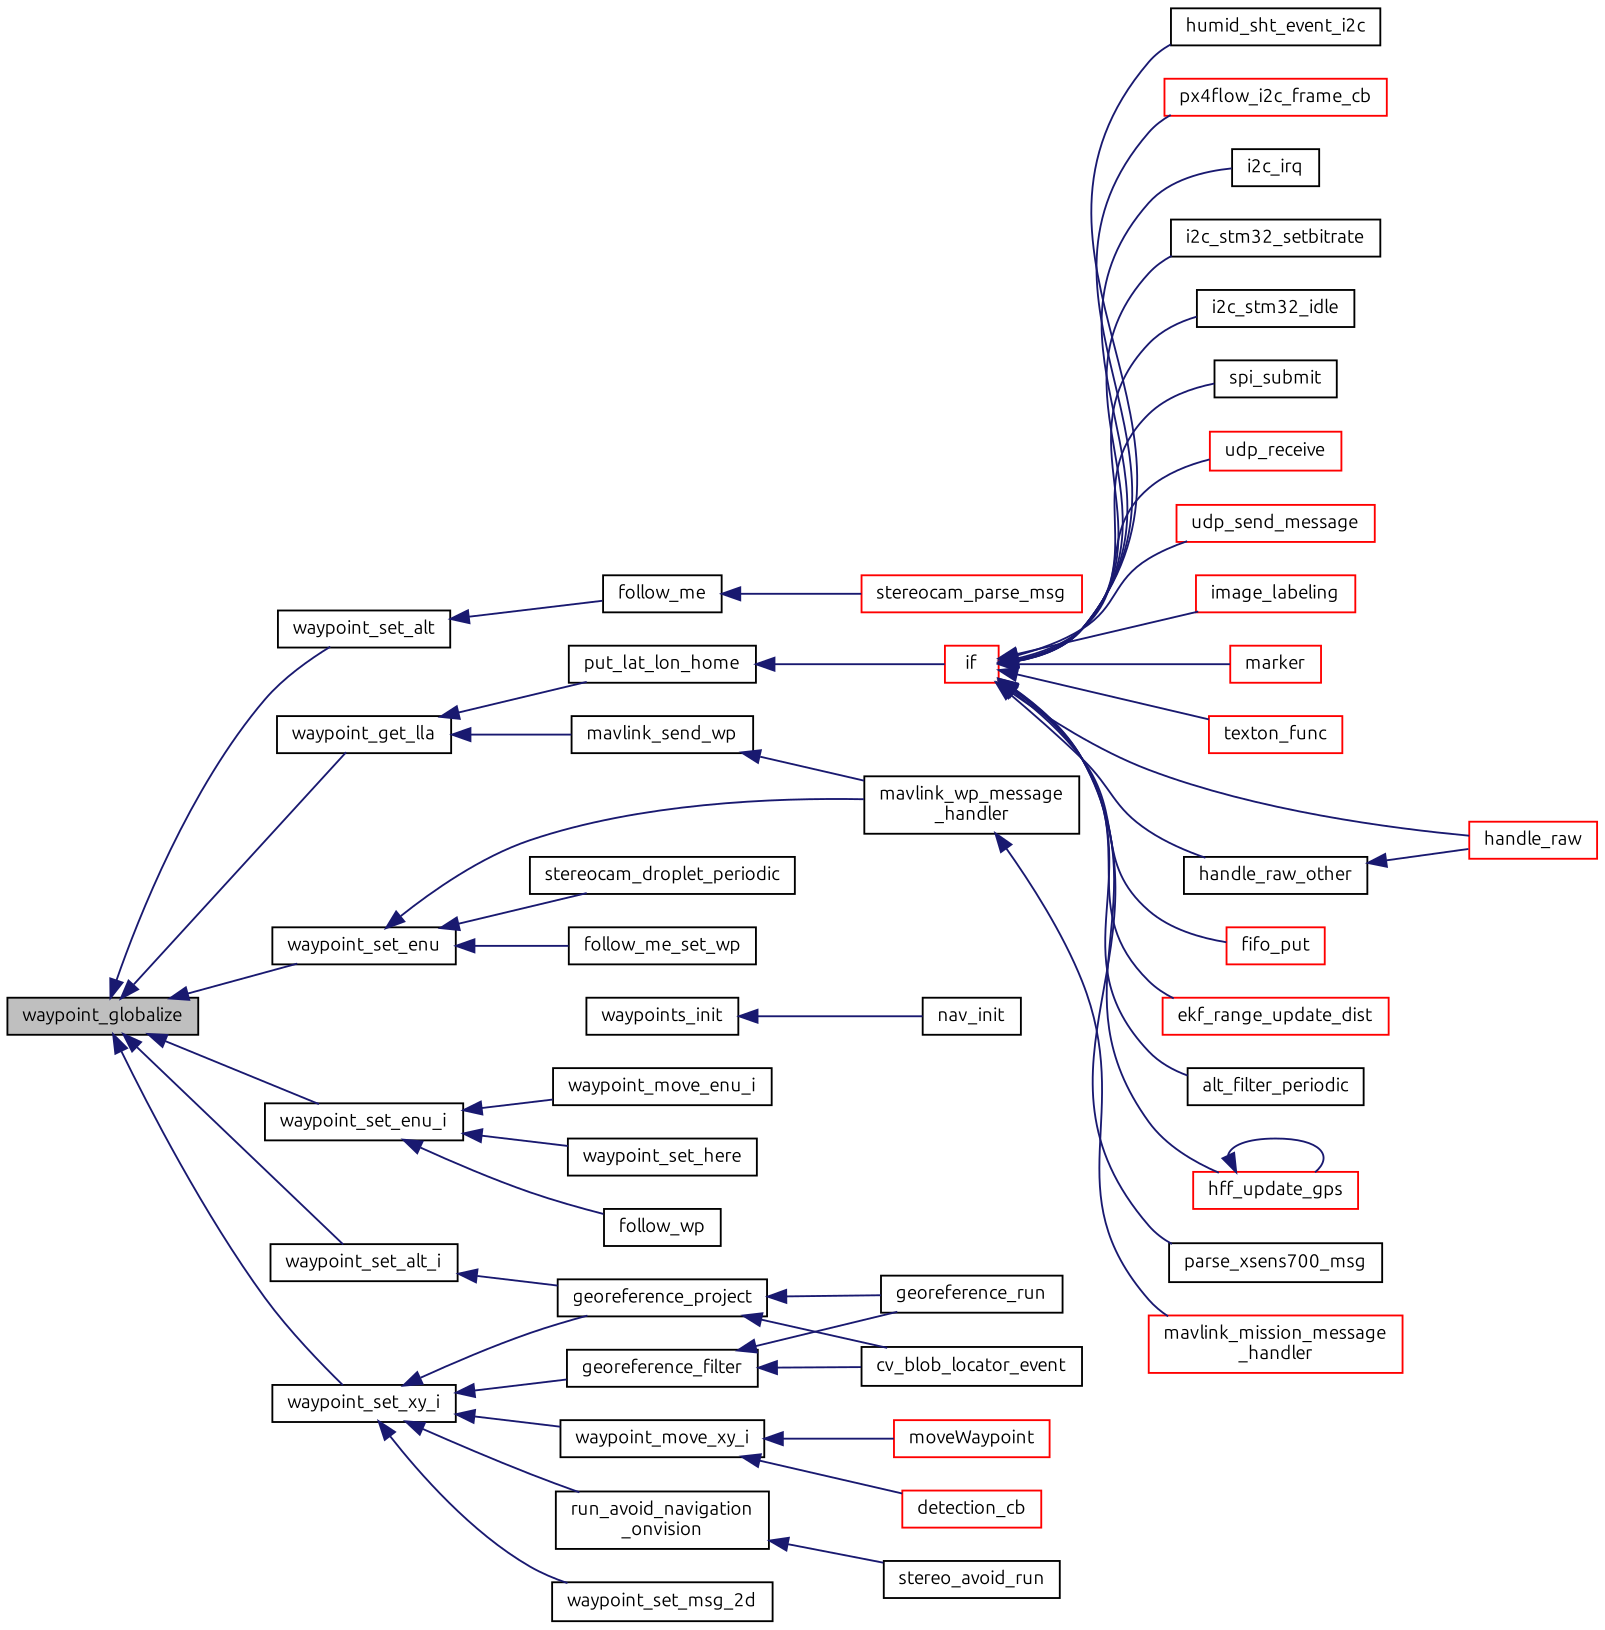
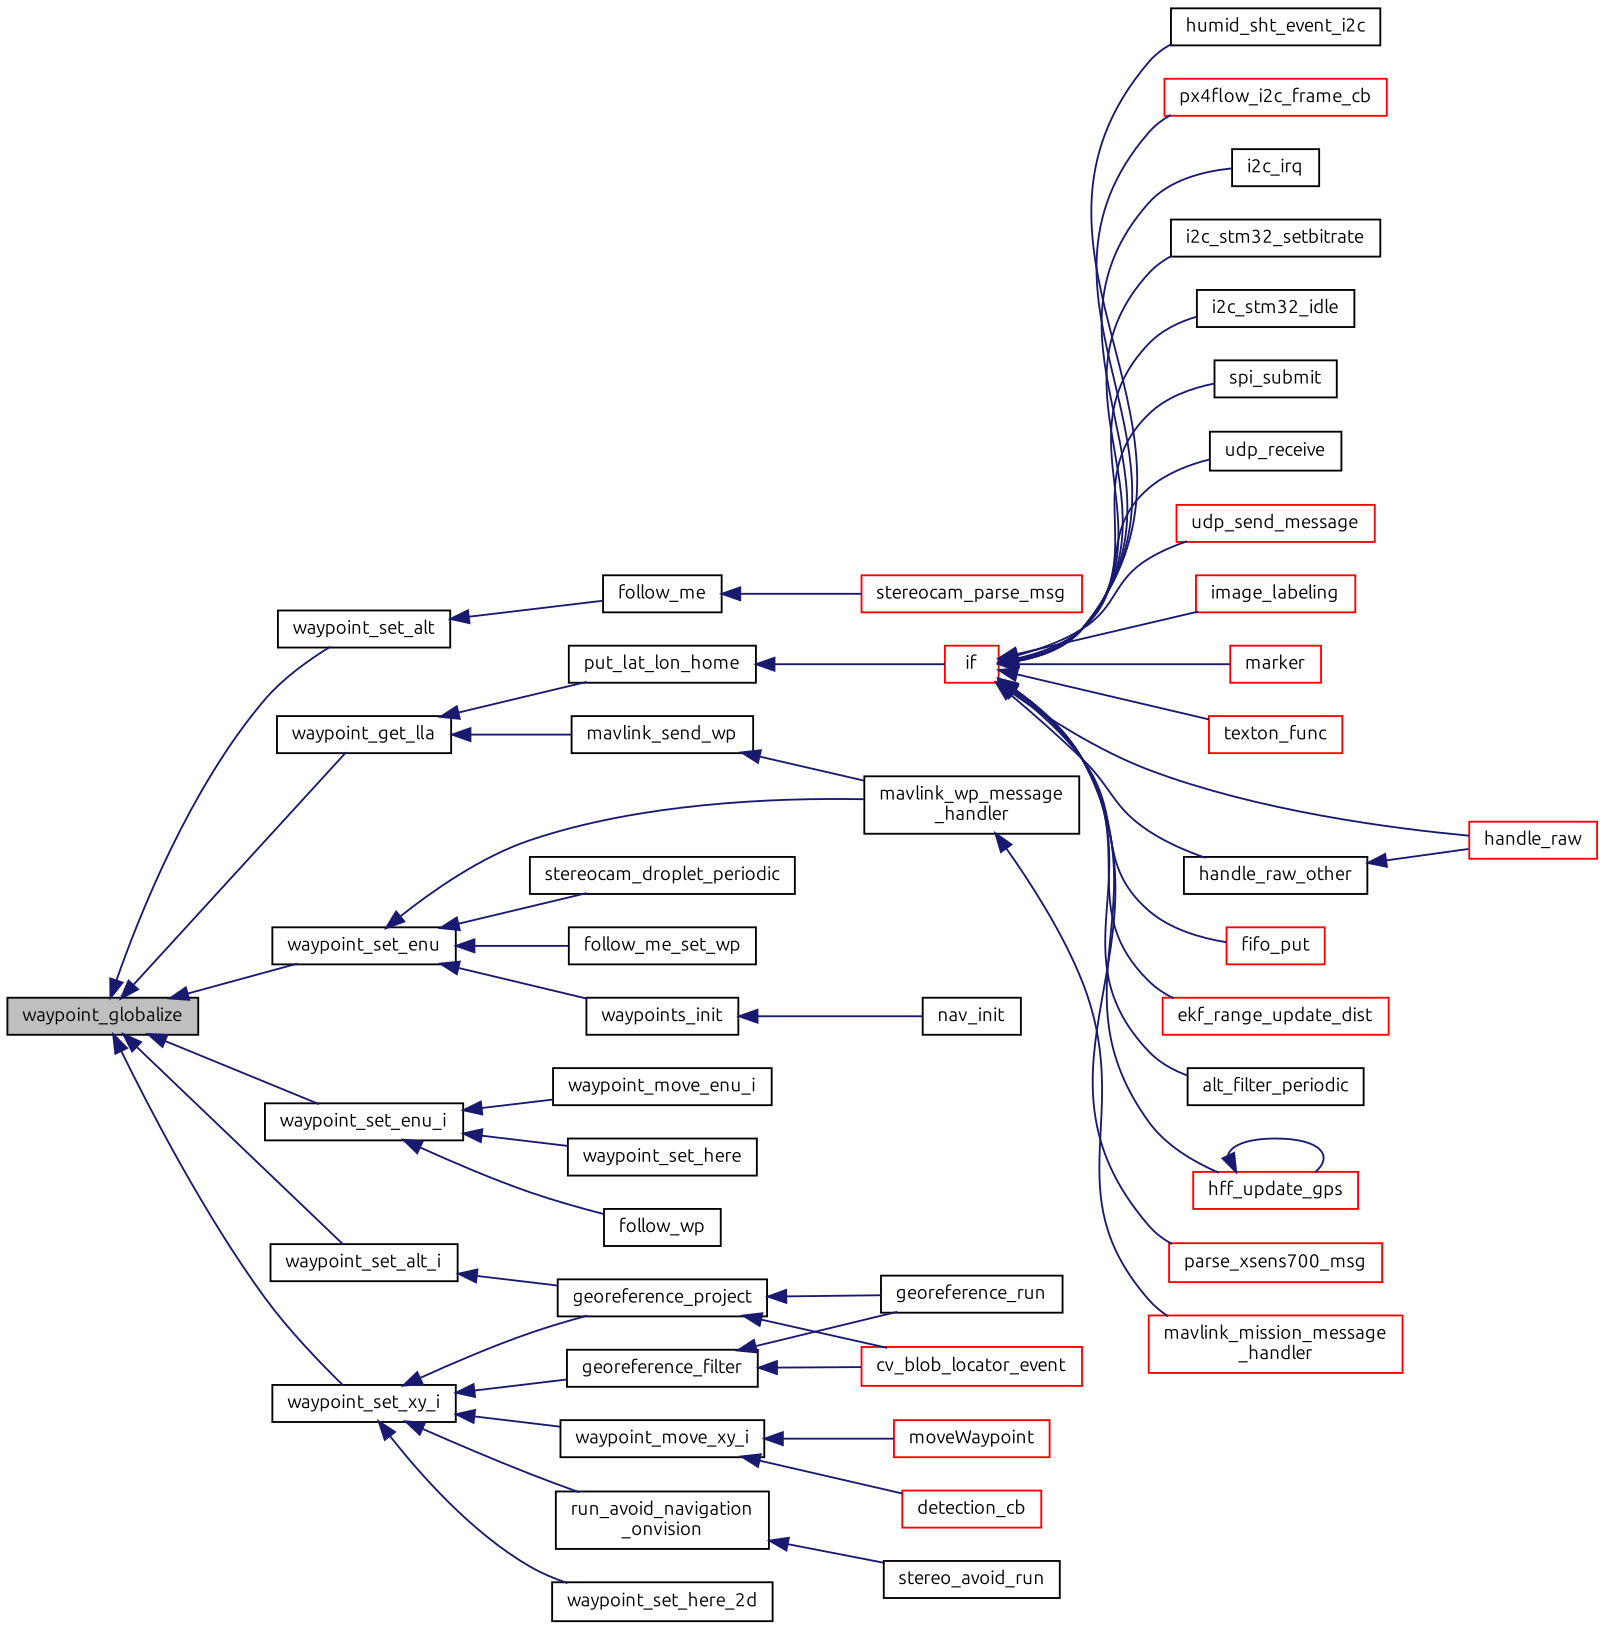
(1276, 451) -> (1276, 451)
none -> (523, 983)
(1276, 1263) -> (1276, 1263)
(972, 1366) -> (972, 1366)
(662, 1602) -> (662, 1602)
